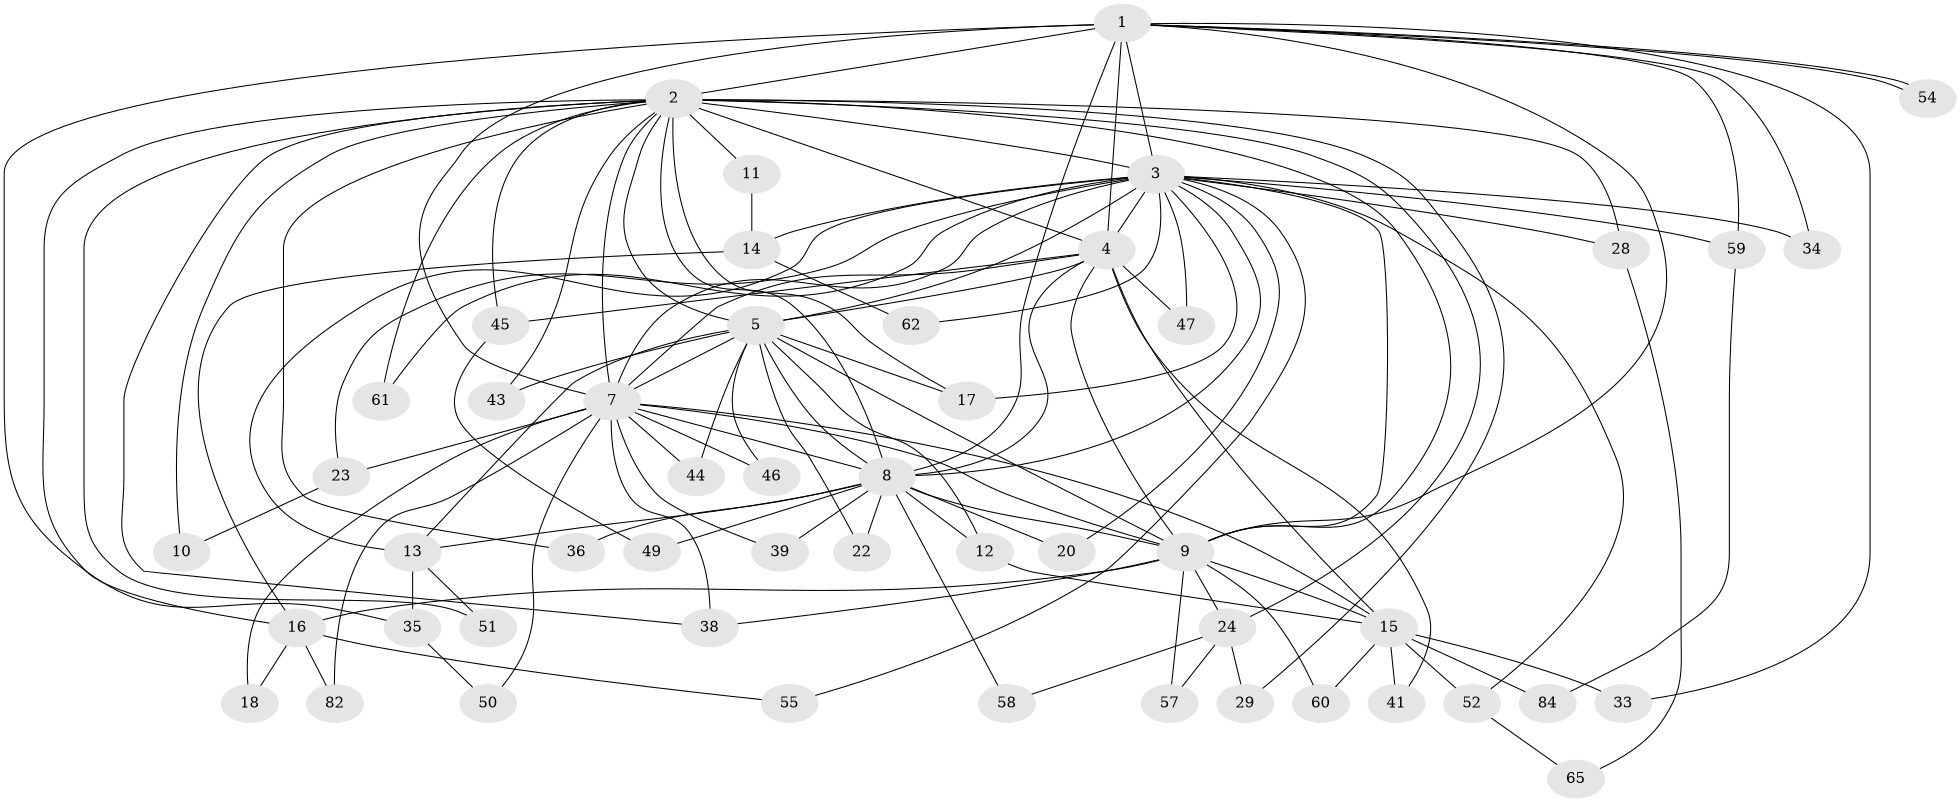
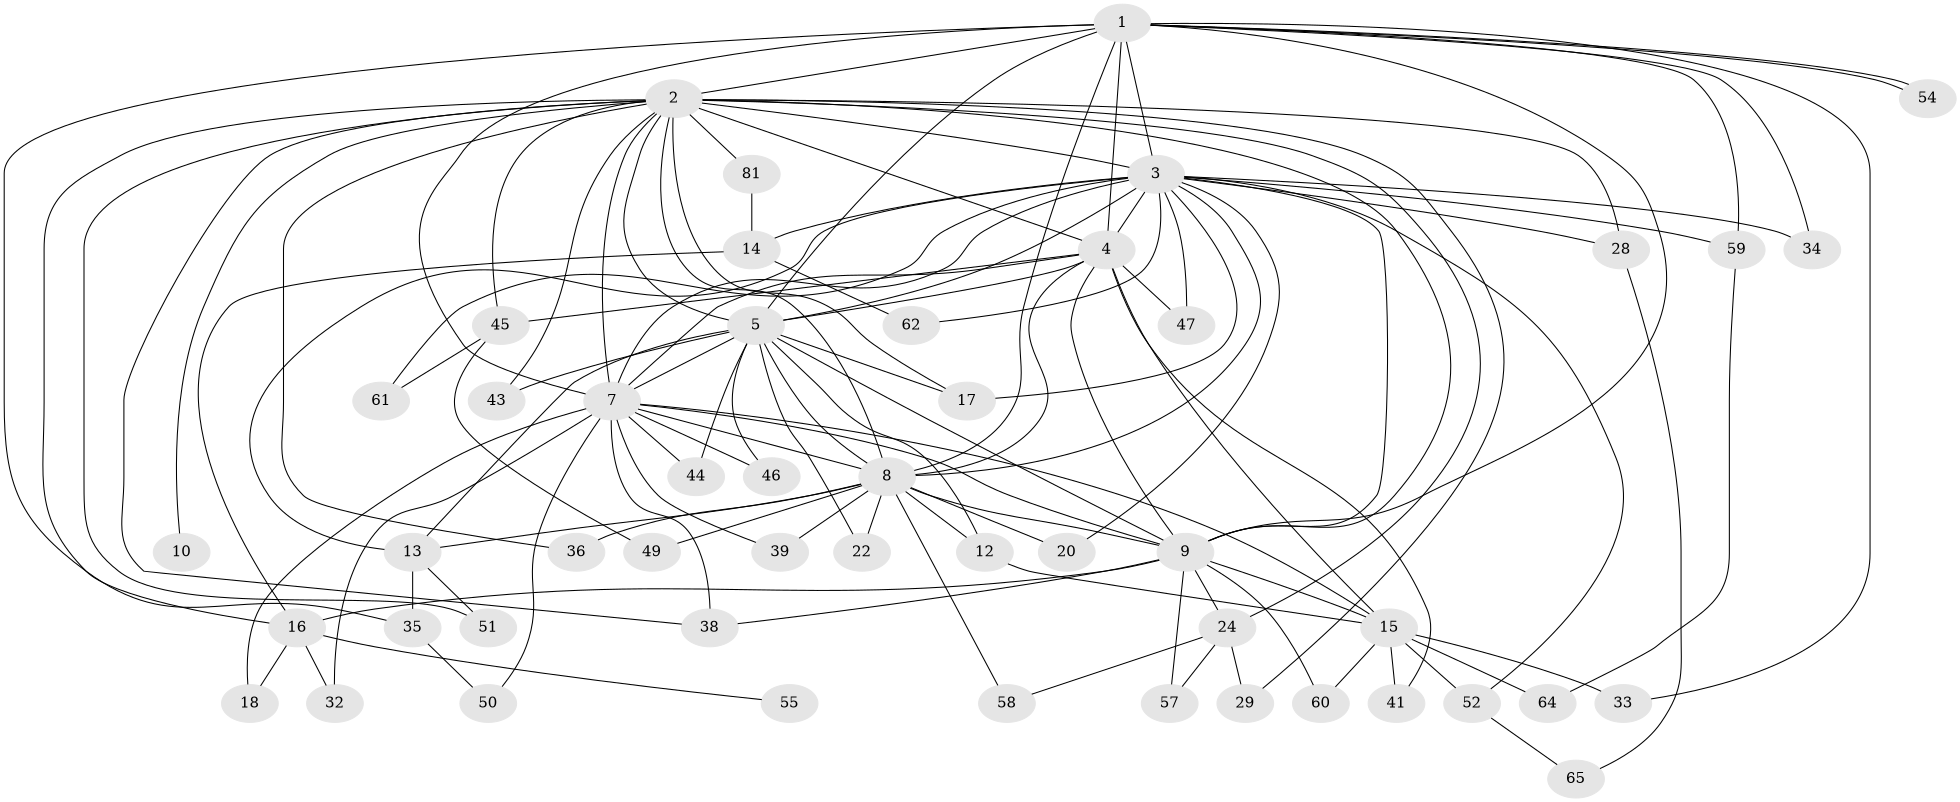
none -> (913, 146)
(752, 174) -> (752, 174)
(464, 191) -> (441, 363)
(341, 477) -> none
(1182, 497) -> none
(335, 703) -> (335, 703)
(1548, 703) -> (1548, 703)
